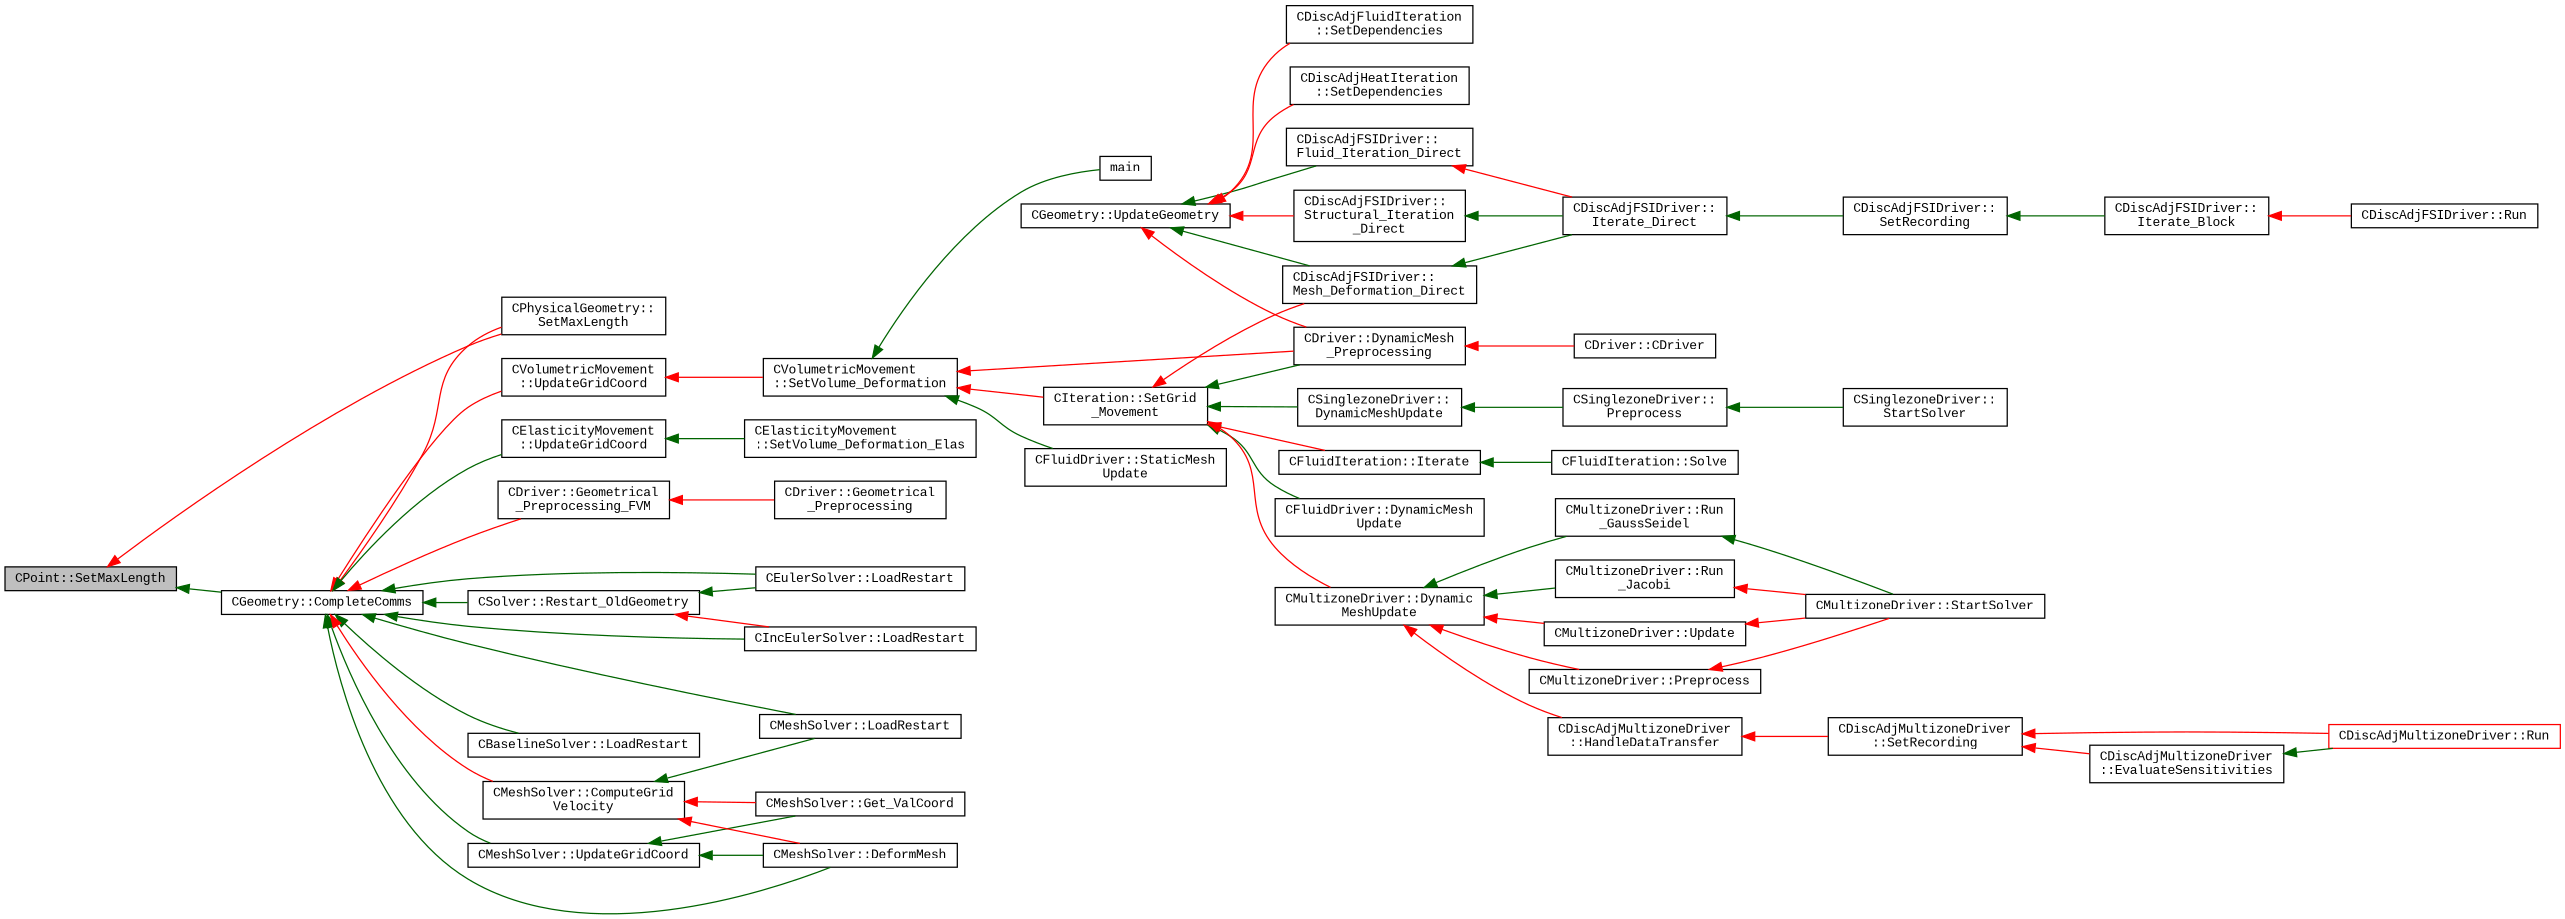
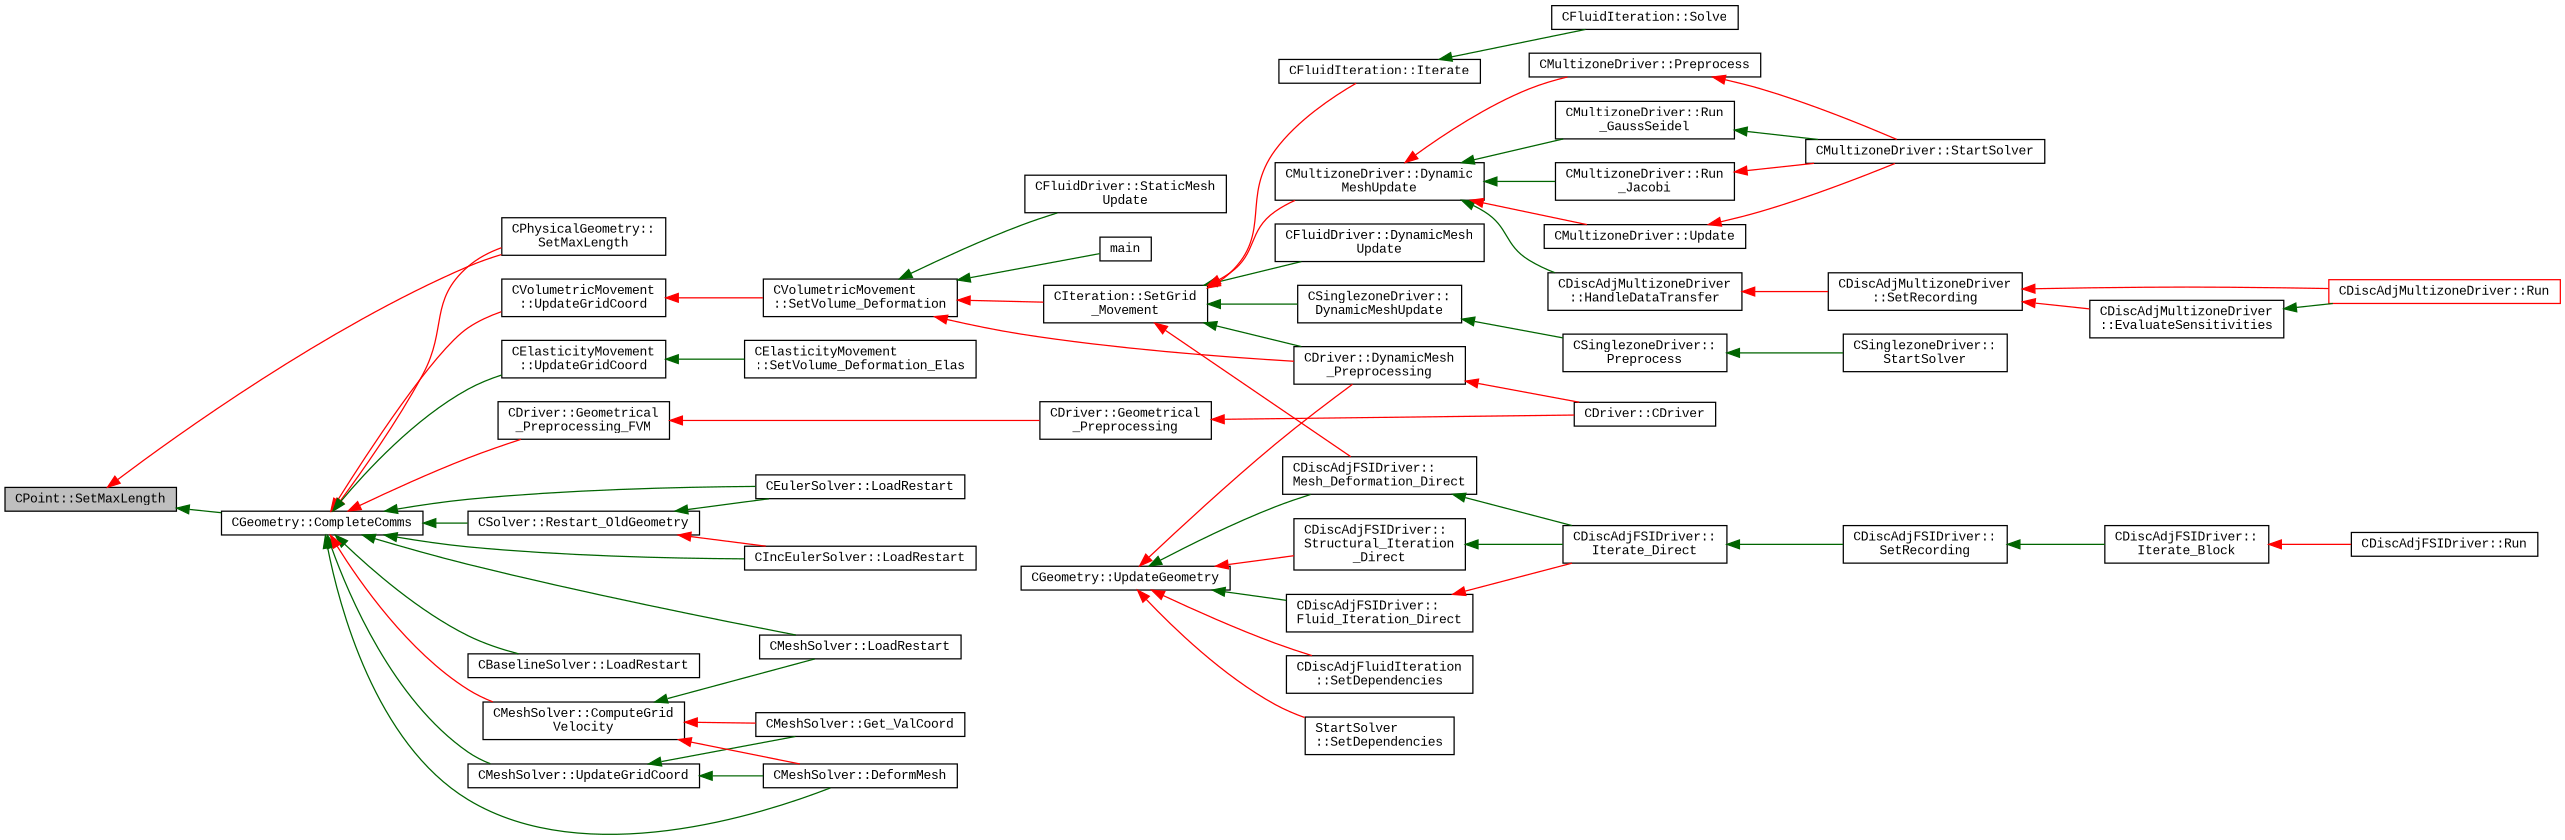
(1380, 86) -> (1380, 736)
none -> (1399, 417)
(1485, 681) -> (1511, 243)
